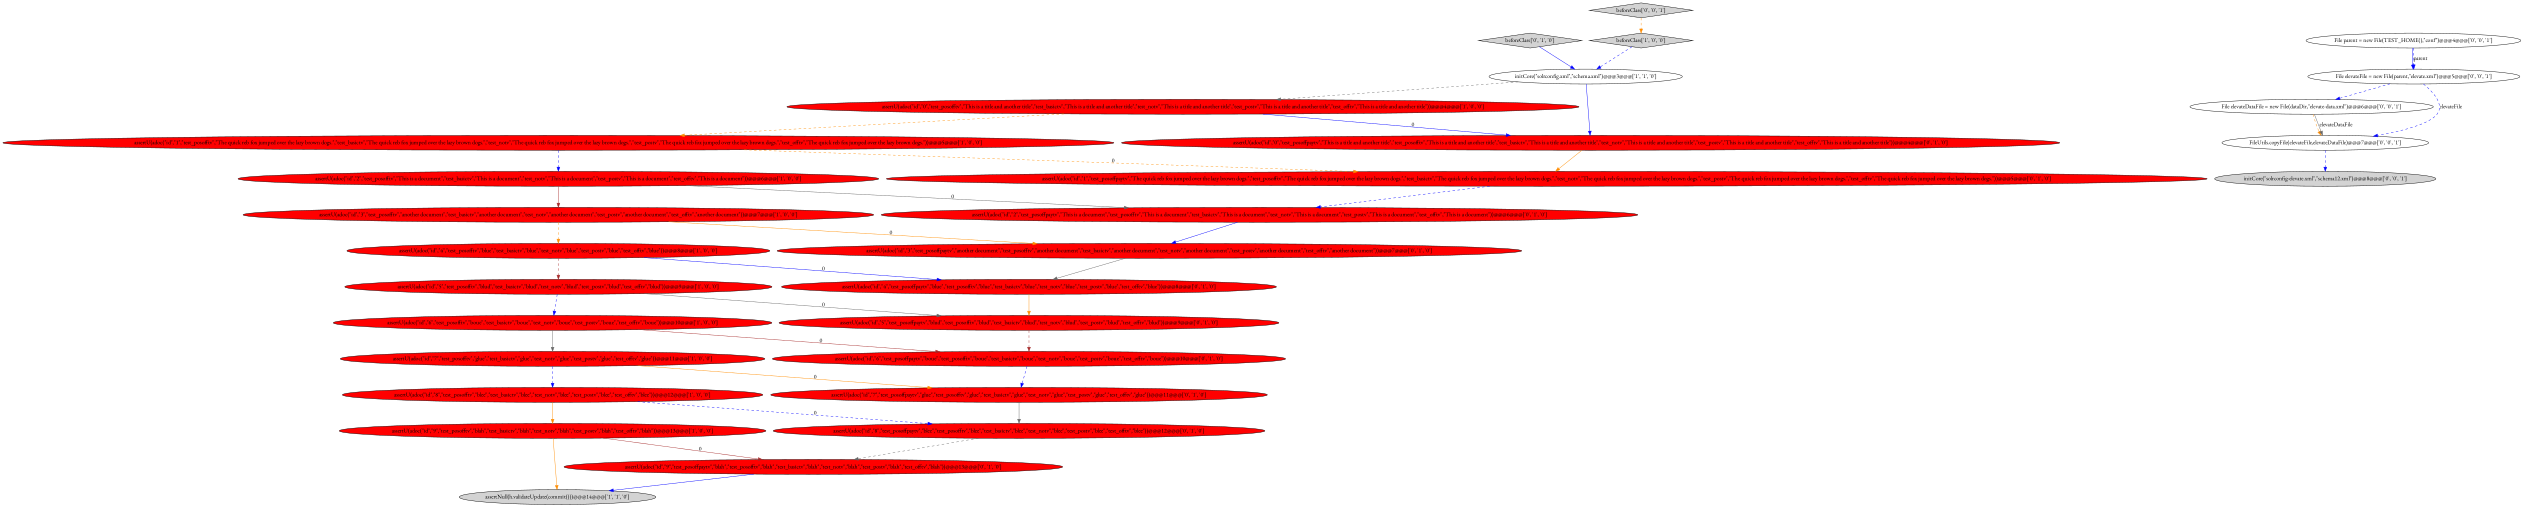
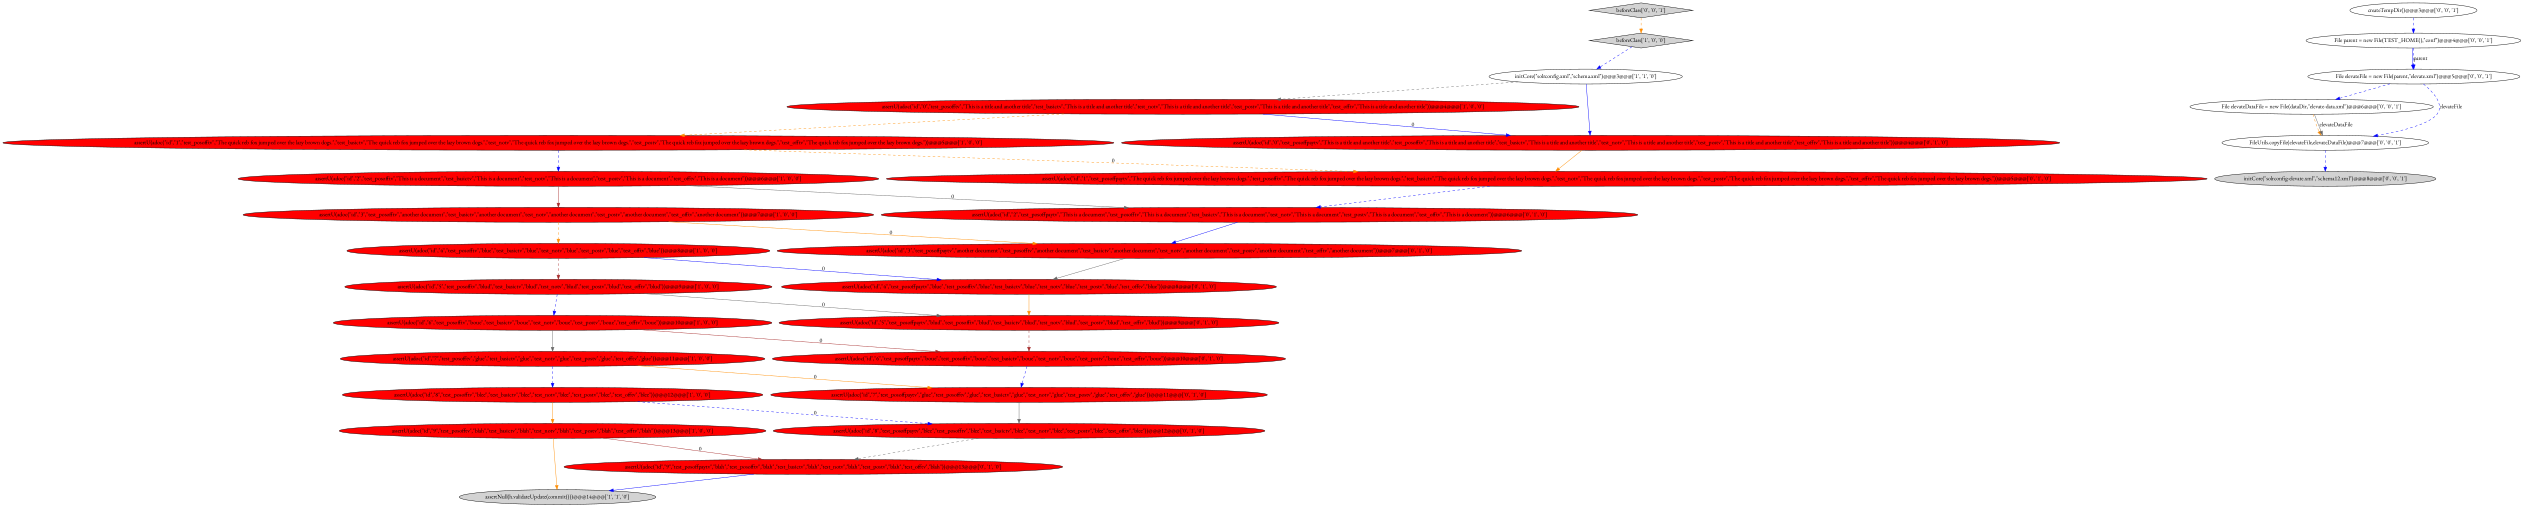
none -> (2413, 10)
(1530, 41) -> none
